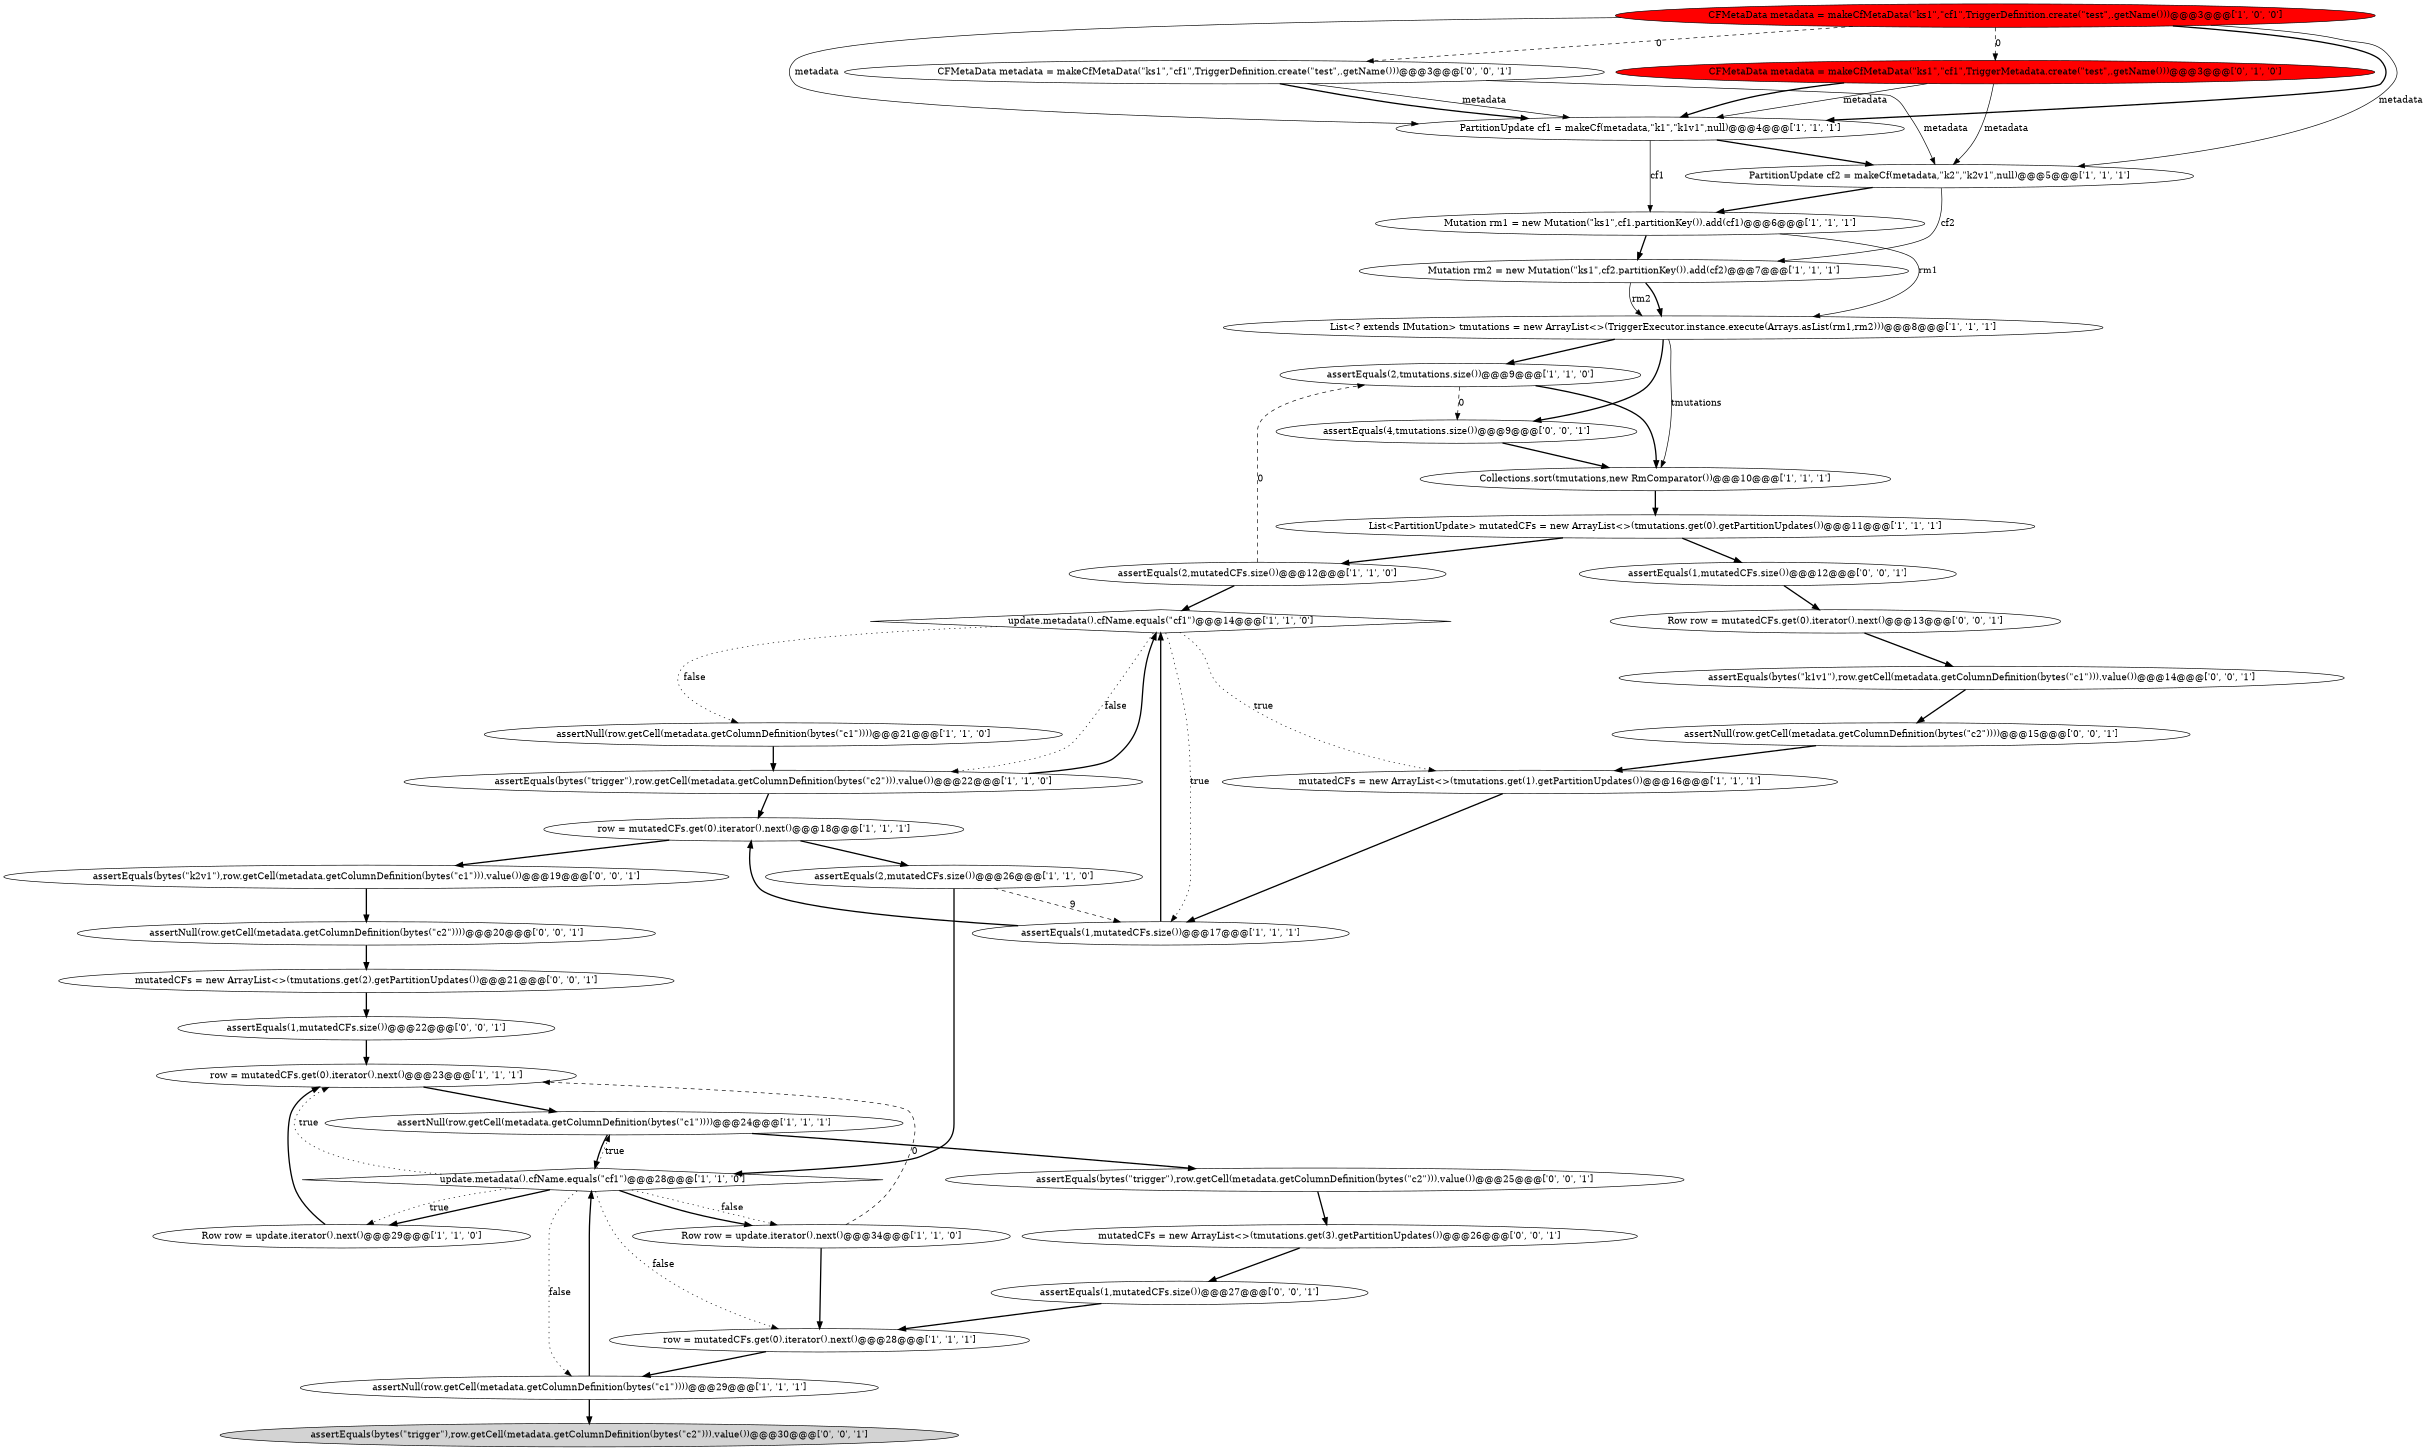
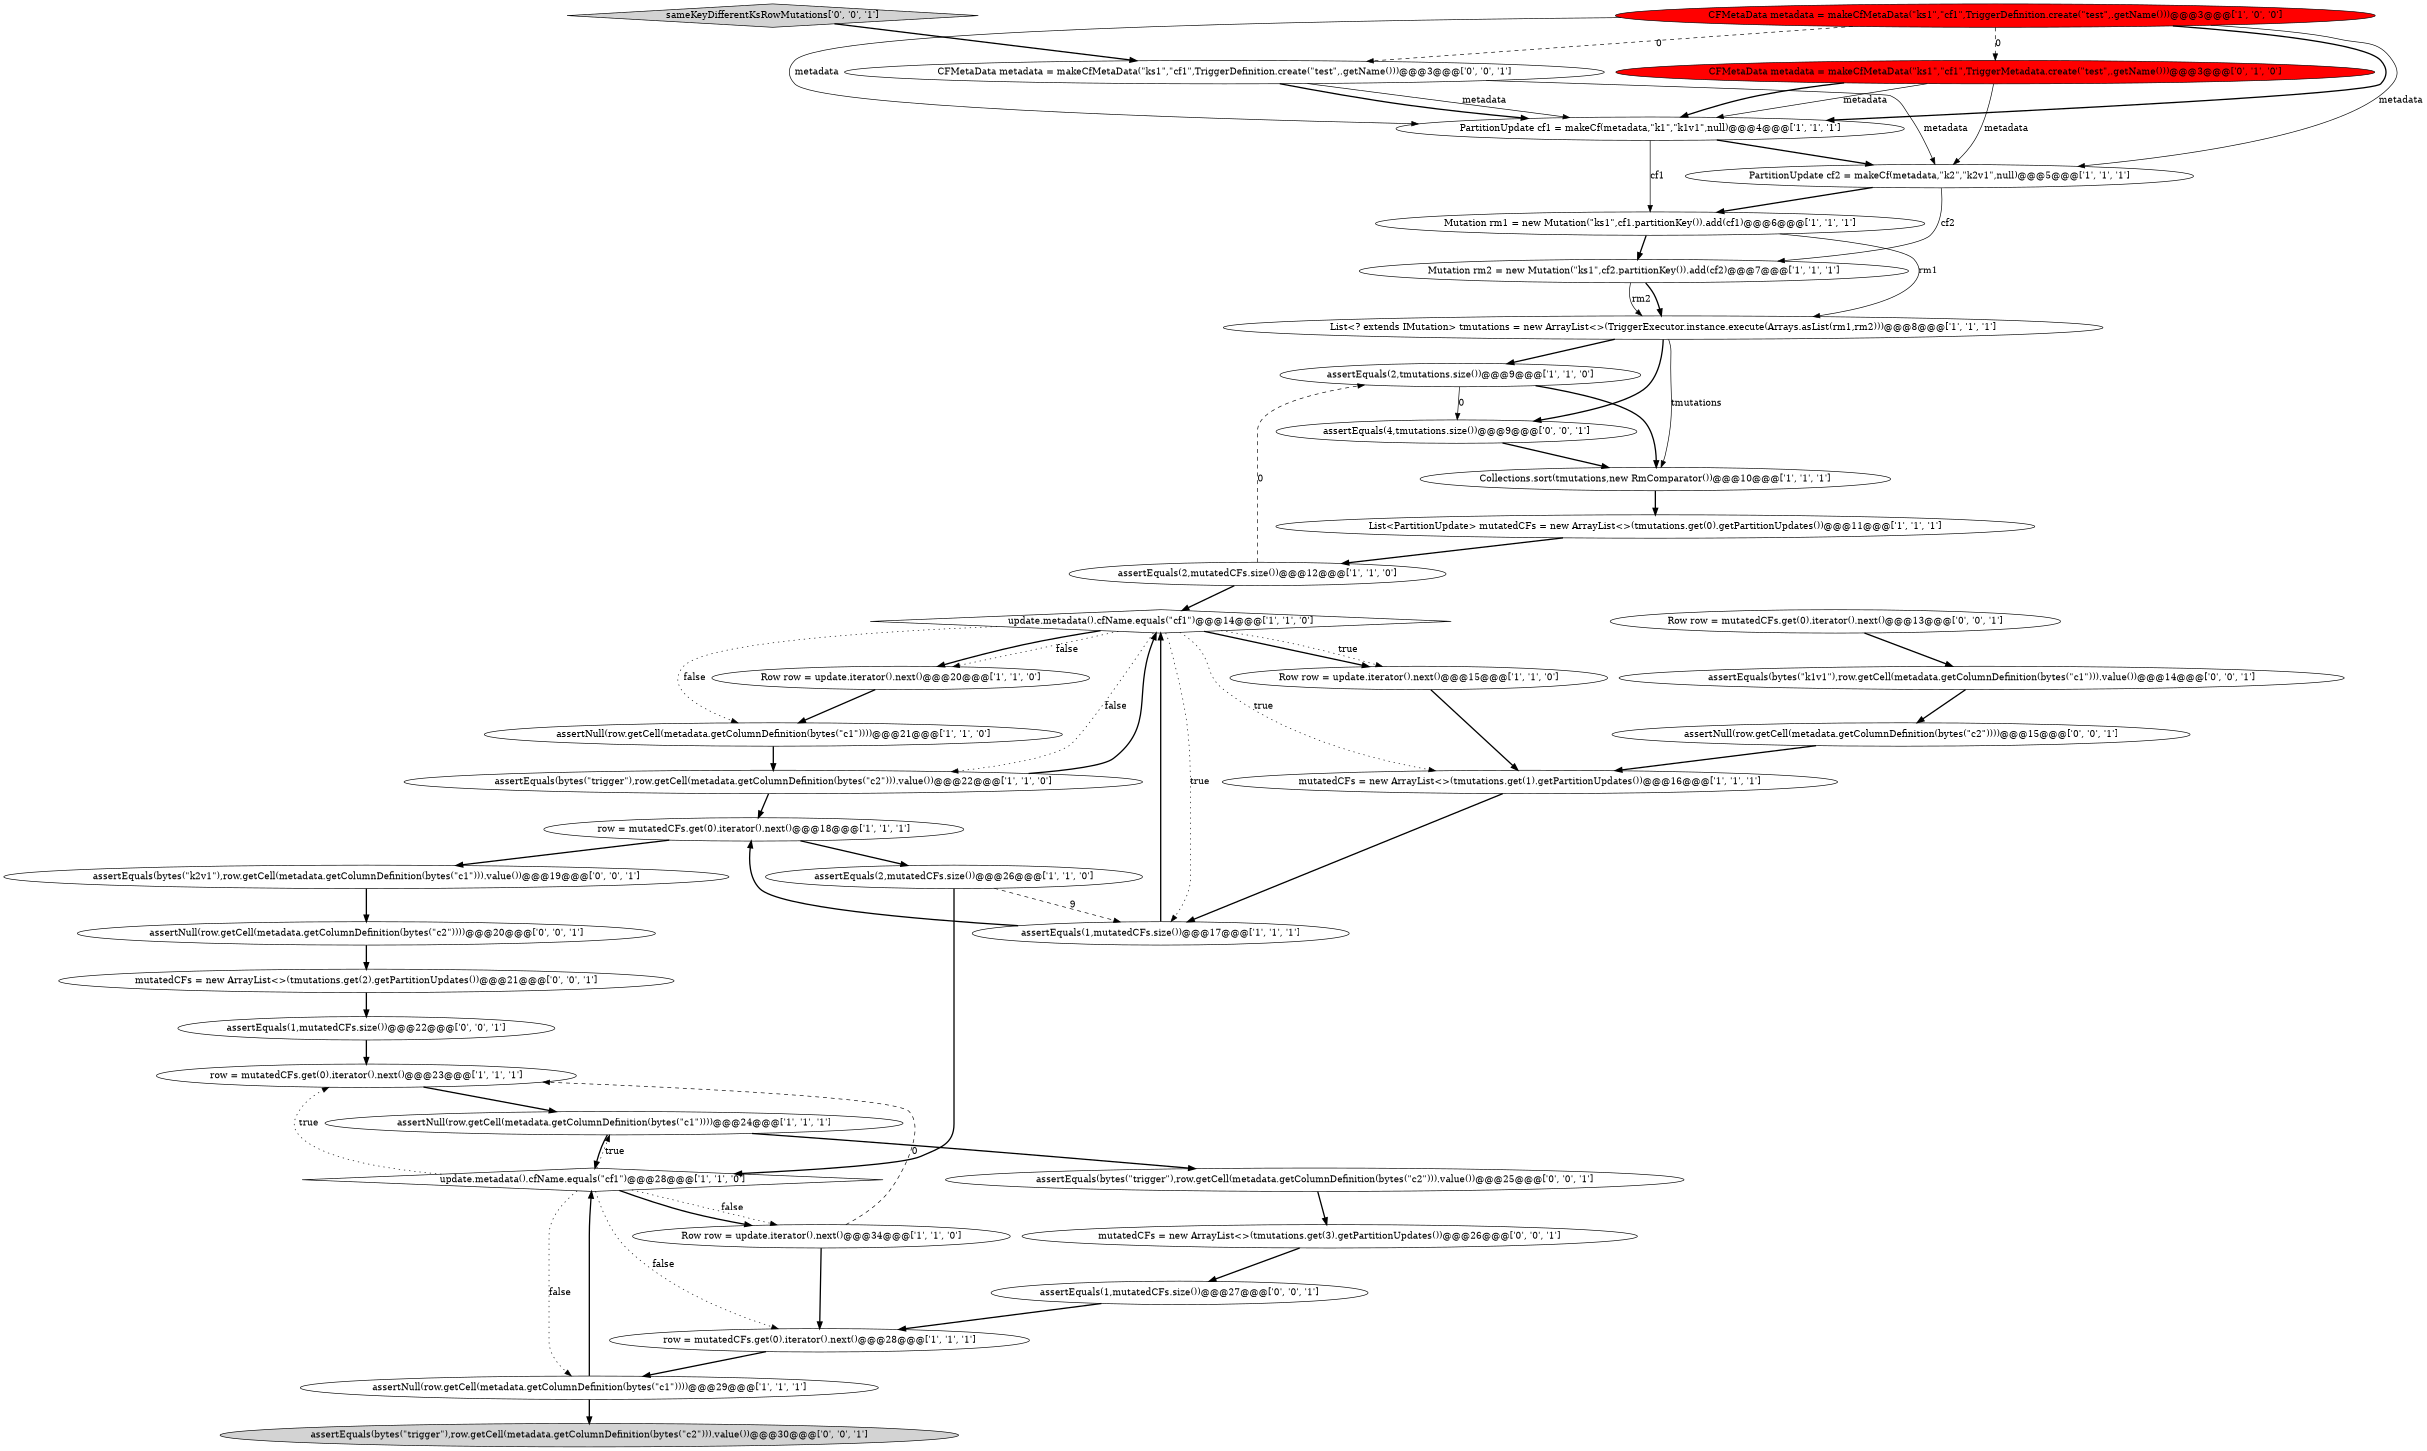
none -> (773, 16)
(1459, 400) -> (1459, 400)
(1768, 574) -> none
none -> (901, 678)
none -> (1419, 678)
(342, 1236) -> none
